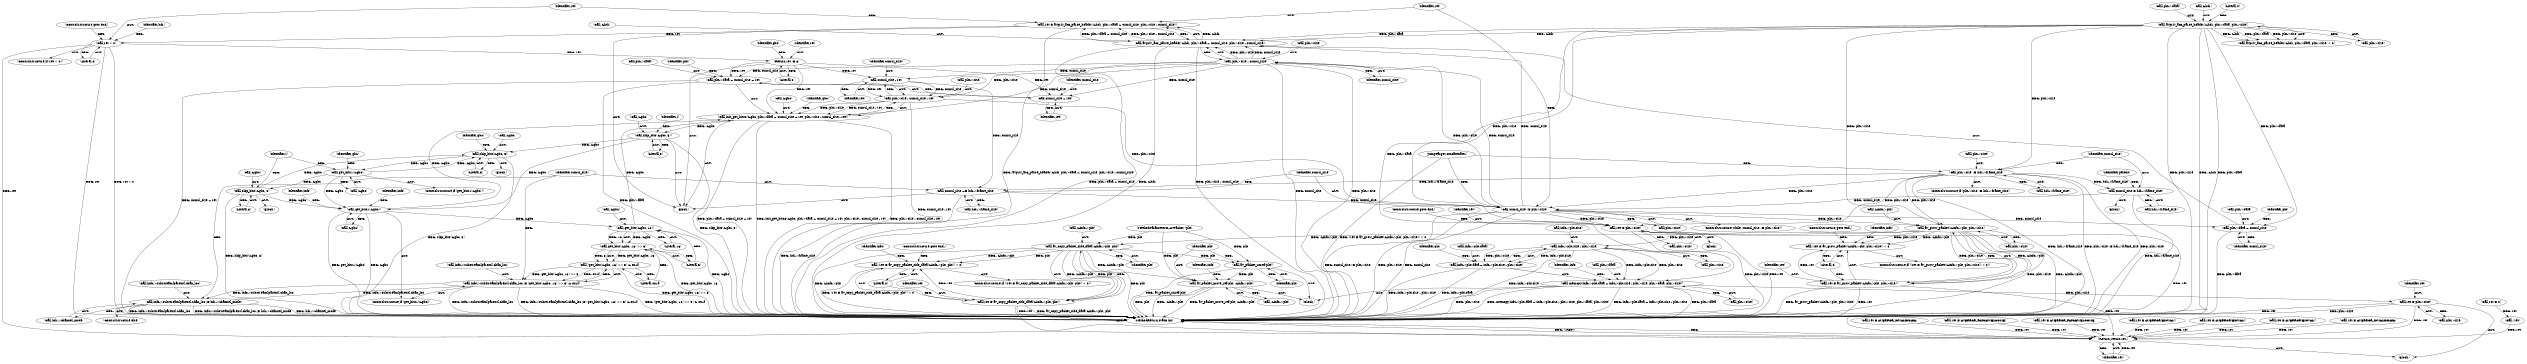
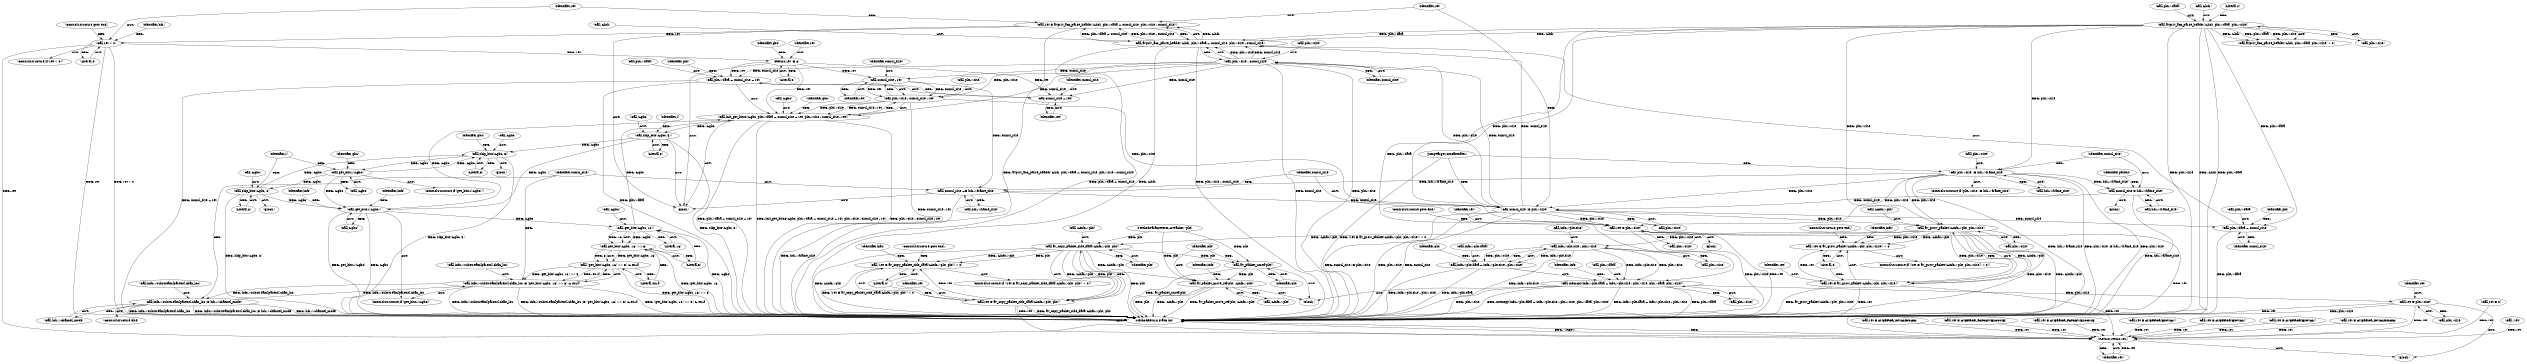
(1743, 228) -> none
(2501, 311) -> (2363, 332)
